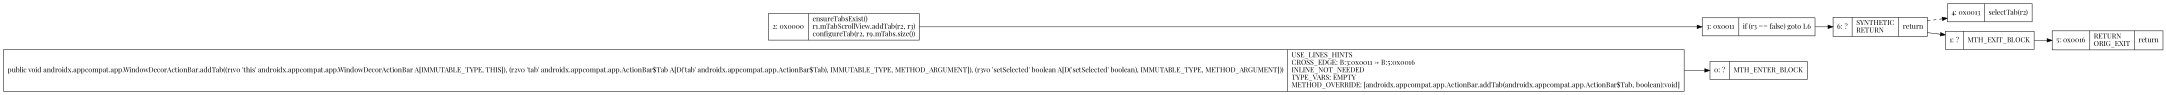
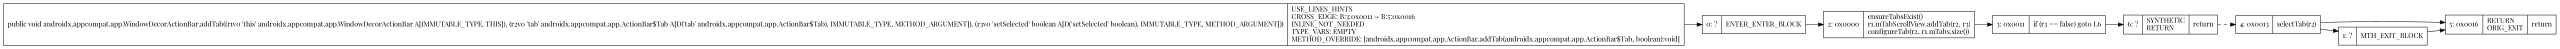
none -> (2380, 22)
none -> (1812, 25)
(1934, 33) -> (2327, 30)
(864, 34) -> (1918, 32)
(1768, 70) -> (1764, 24)
